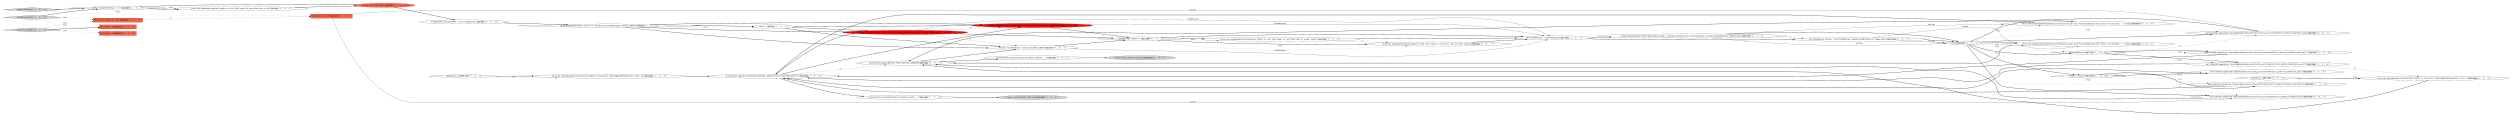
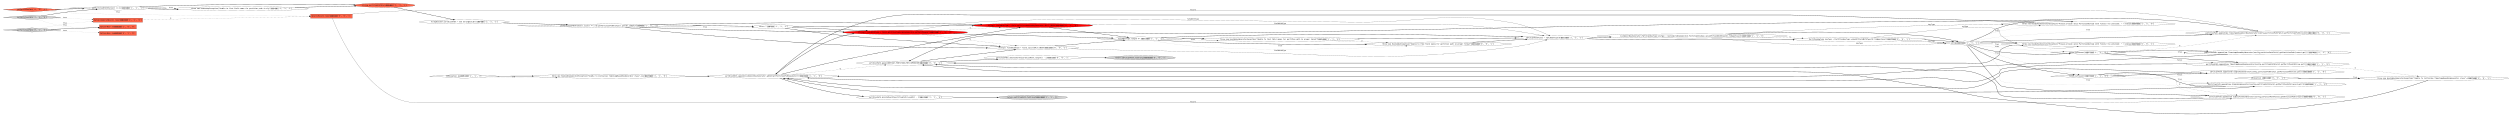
(32, 10) -> (32, 10)
